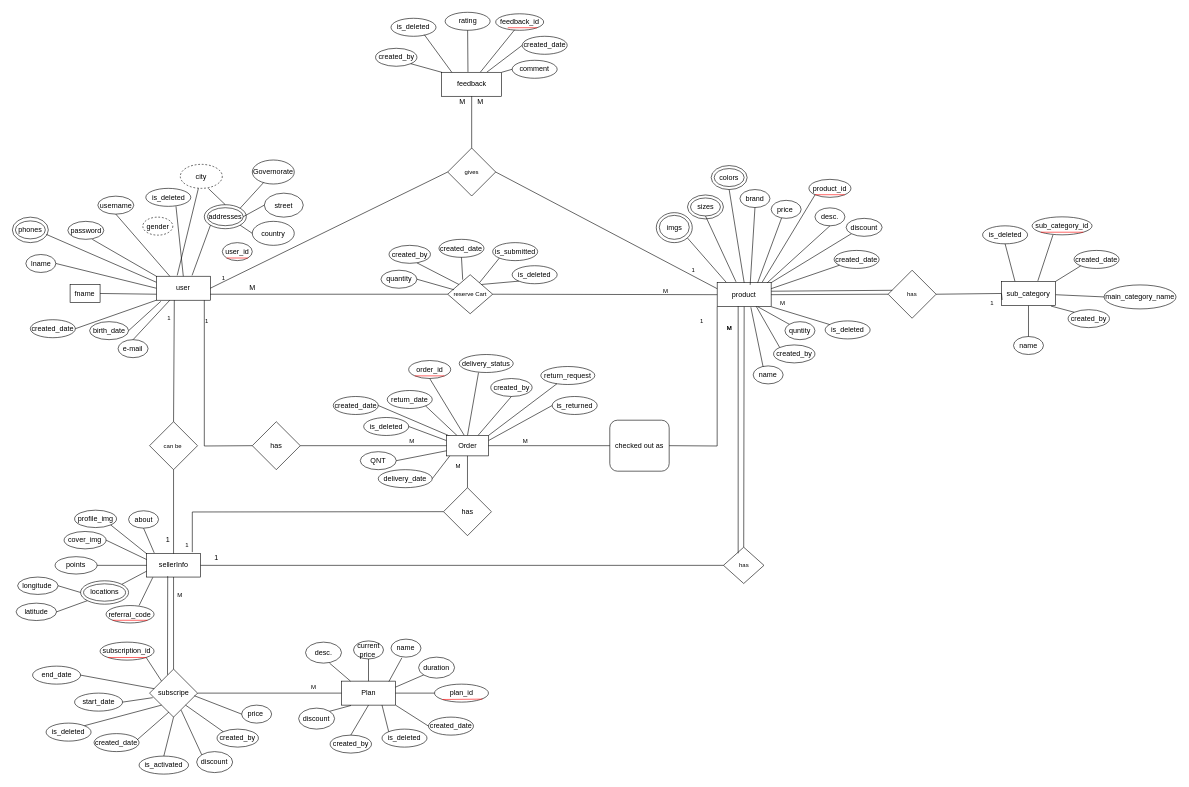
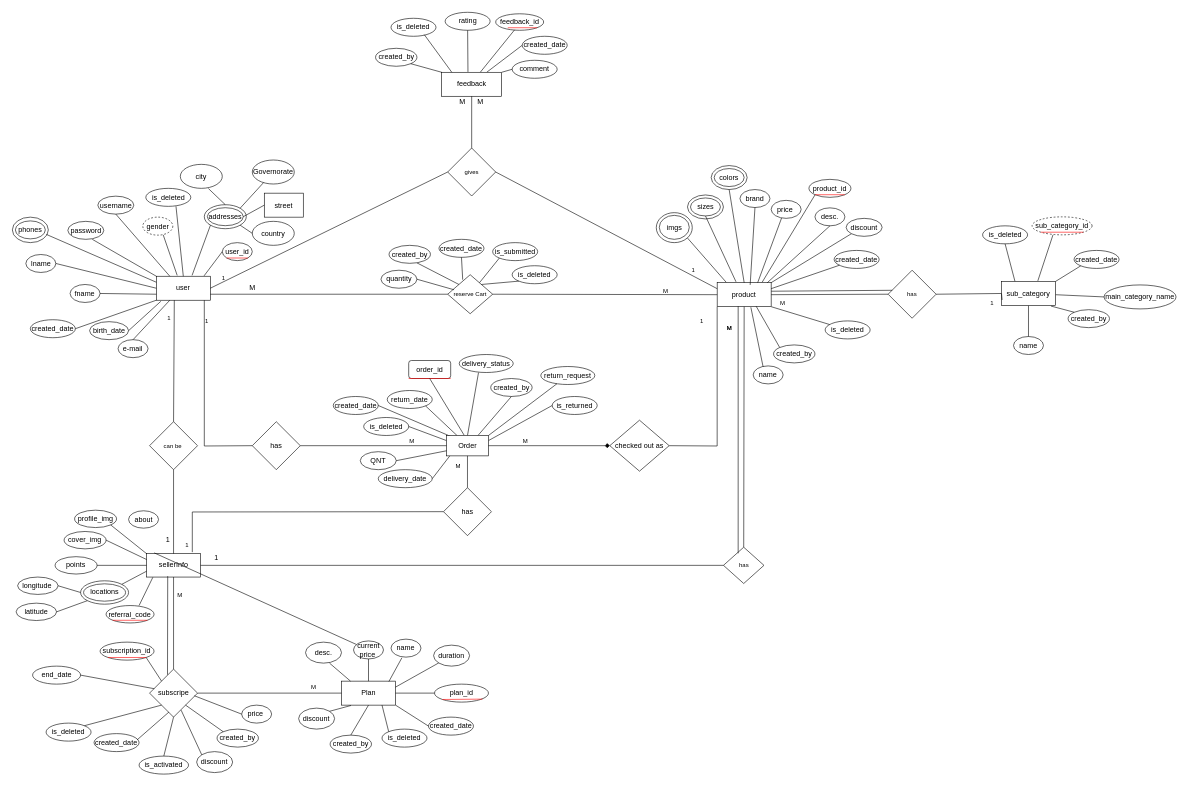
(201, 176) -> (201, 176)
(284, 205) -> (284, 205)
(190, 222) -> (170, 255)
(1062, 226) -> (1062, 226)
none -> (213, 264)
(85, 294) -> (85, 294)
(774, 316) -> none
(800, 331) -> none
(430, 370) -> (430, 370)
(607, 446) -> (604, 446)
(640, 446) -> (640, 446)
(149, 541) -> (255, 599)
(437, 668) -> (452, 656)
(138, 700) -> none
(99, 702) -> none
